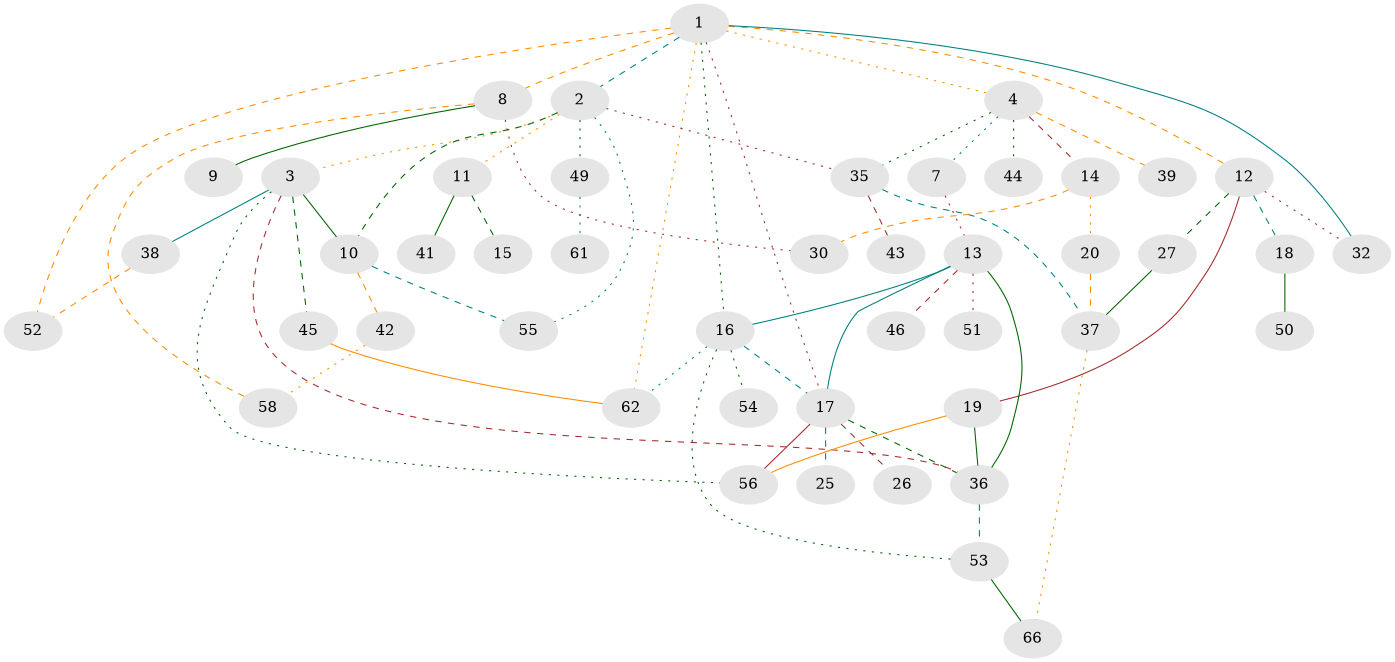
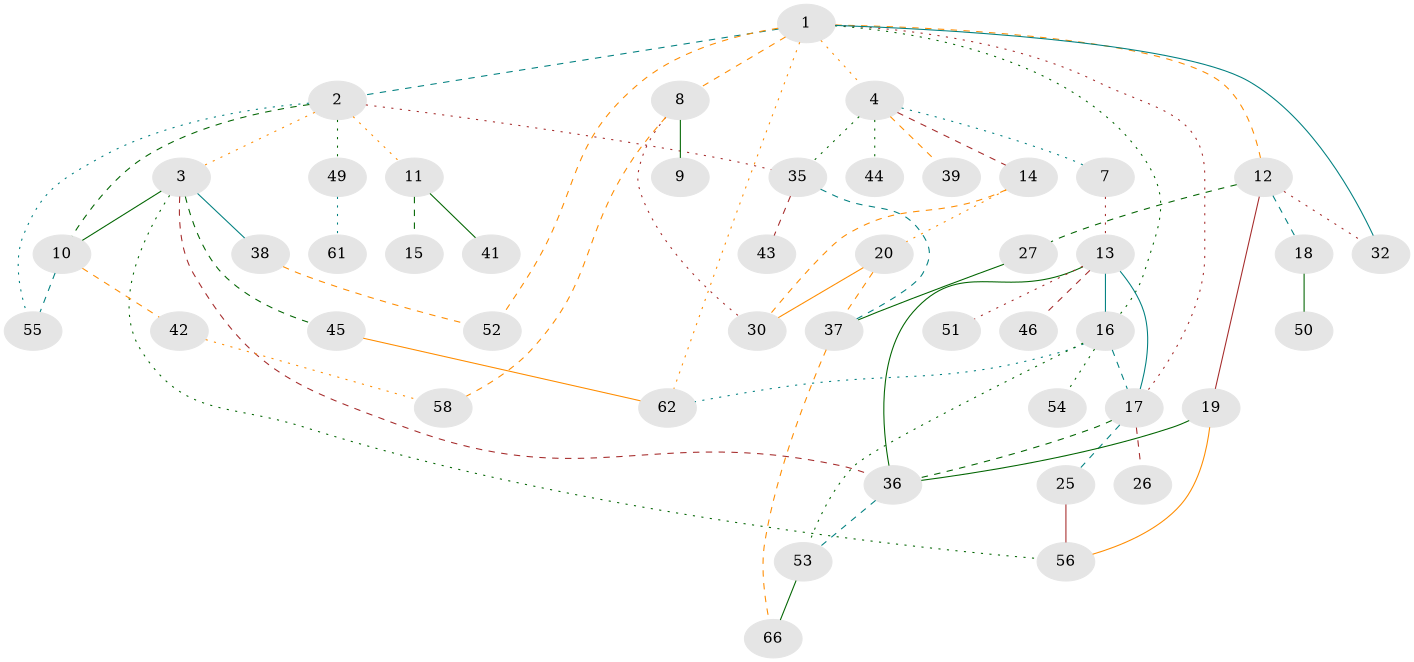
none -> (821, 293)
(793, 441) -> (1066, 523)
(1062, 485) -> (779, 481)
